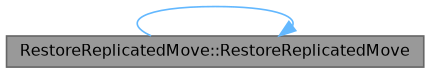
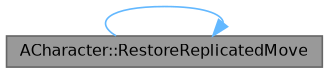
(215, 52) -> (164, 52)
